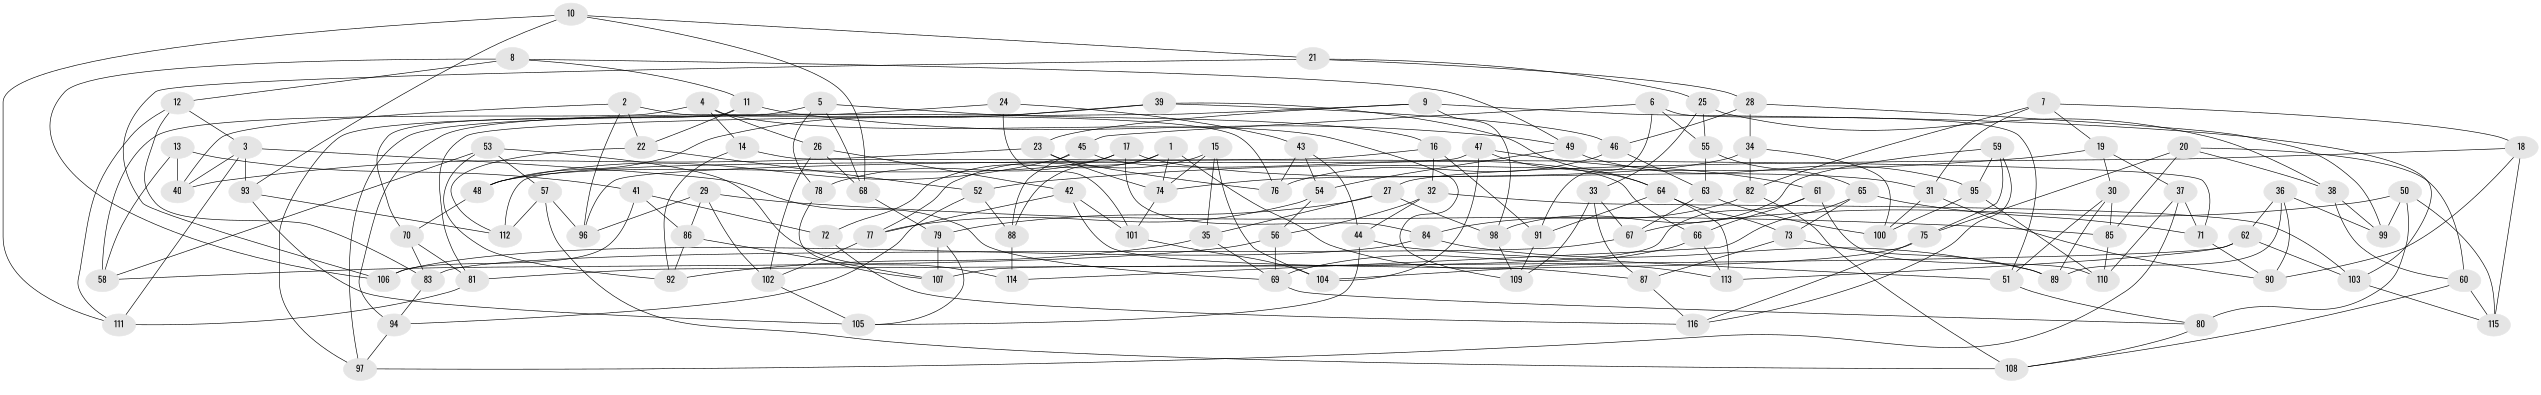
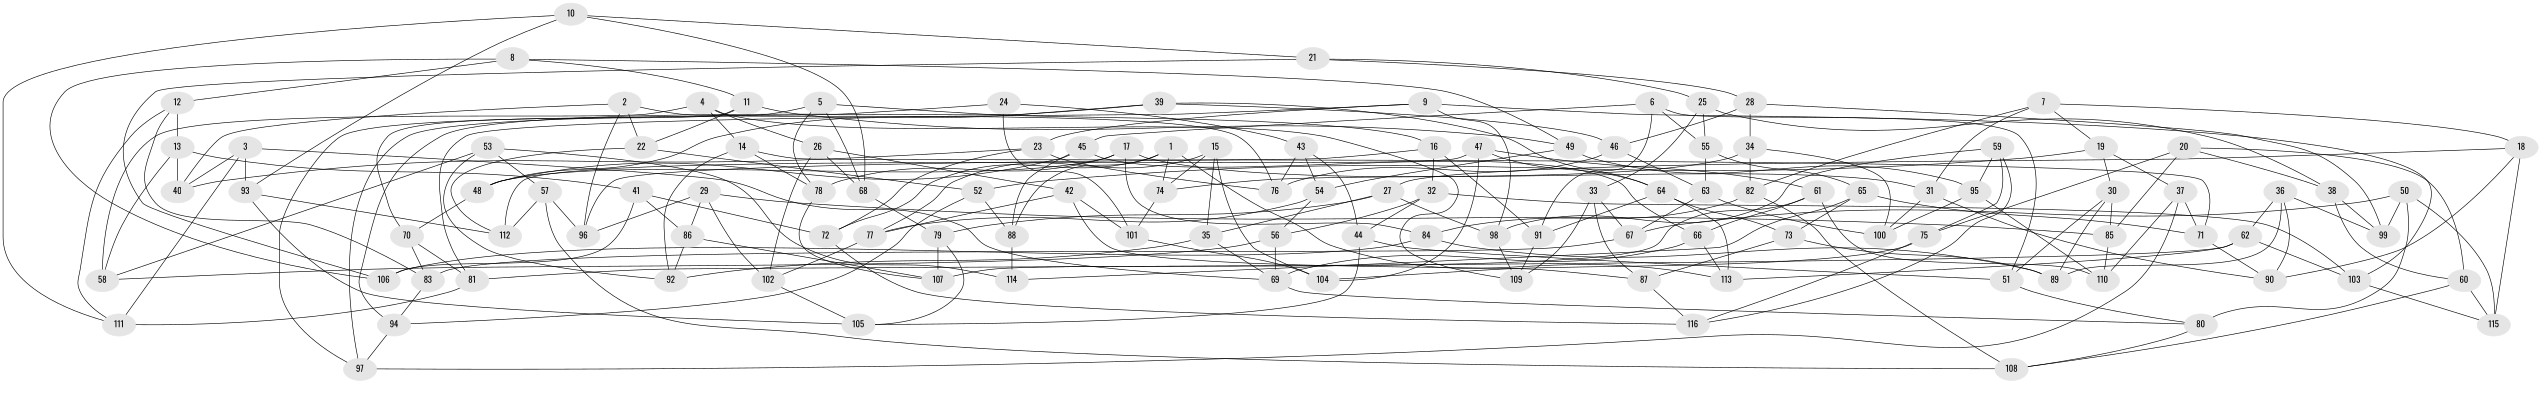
(216, 128) -> (178, 125)
(1098, 172) -> (902, 188)
none -> (794, 177)
